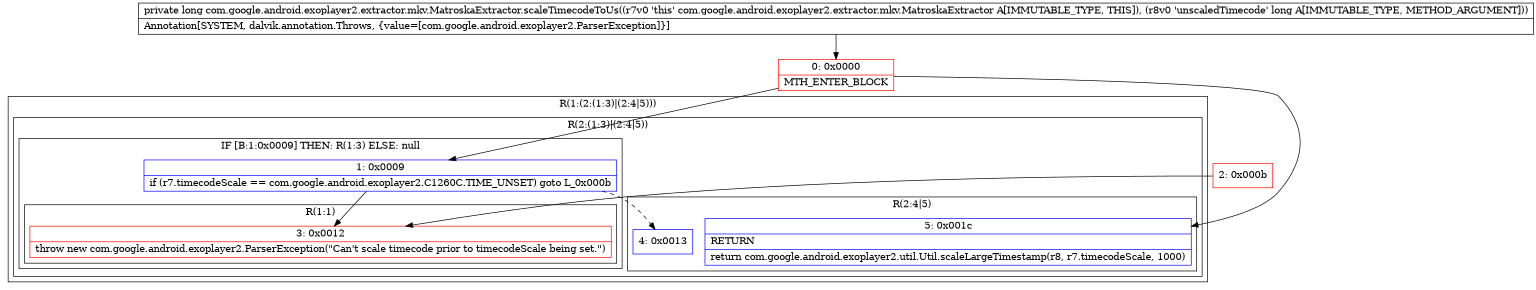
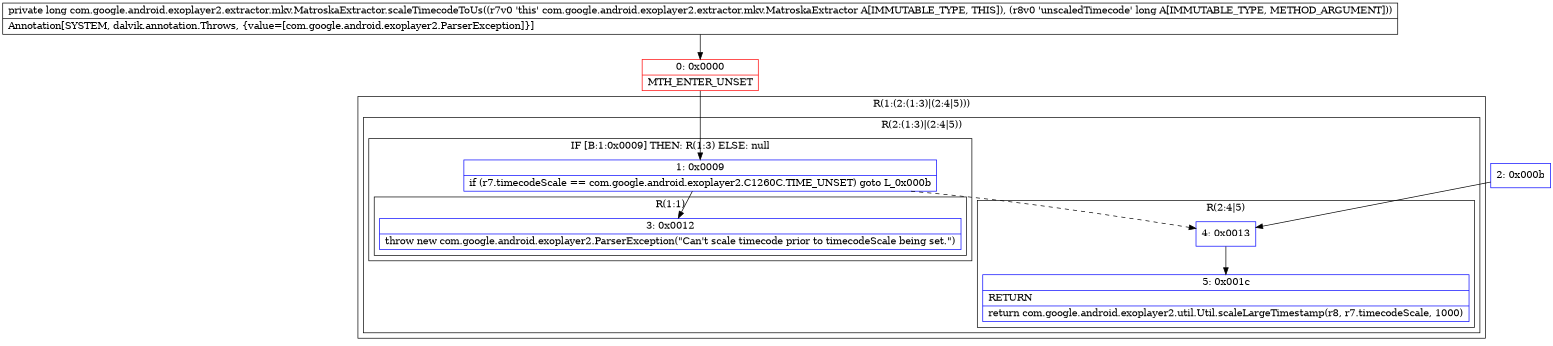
(836, 83) -> (700, 83)
(1184, 85) -> (1226, 257)
(1243, 176) -> (1521, 176)
(812, 185) -> (1371, 205)
(321, 242) -> (670, 234)
